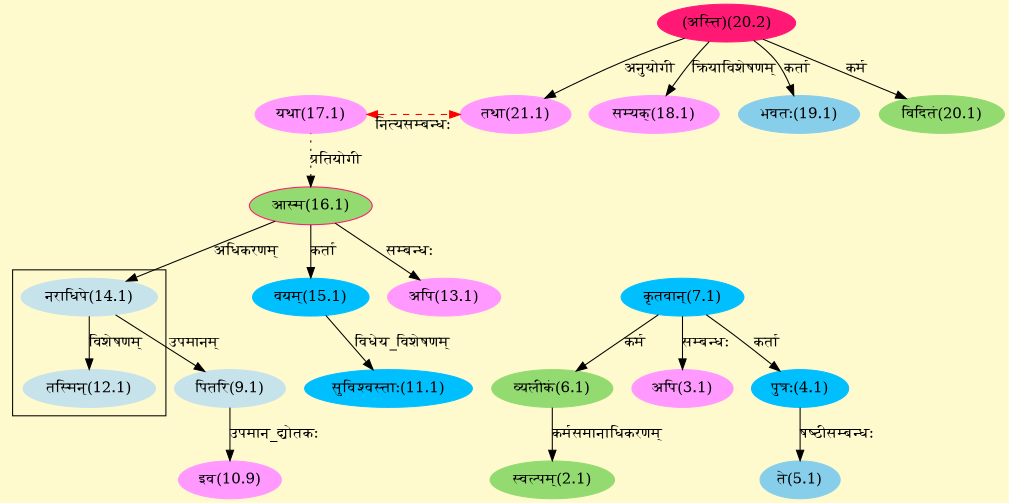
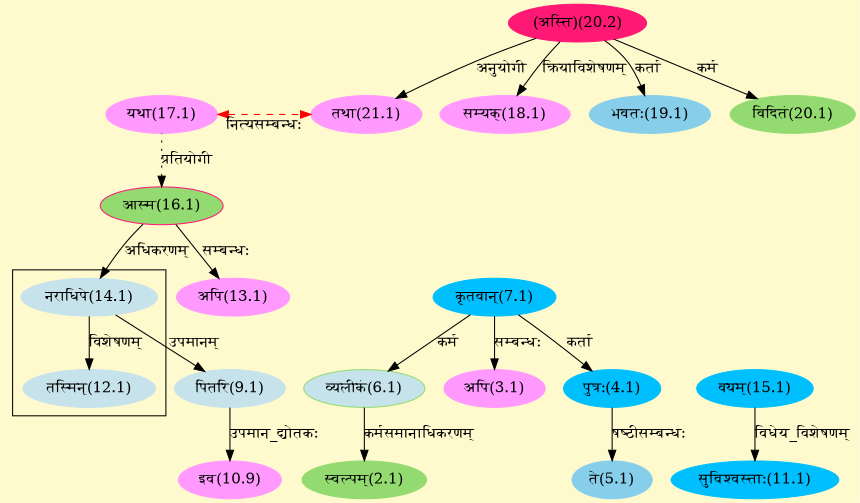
(311, 246) -> none
(552, 388) -> (364, 388)
